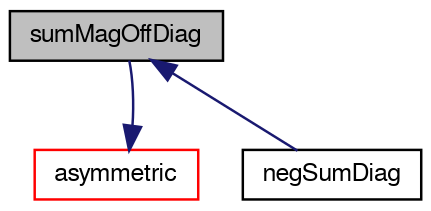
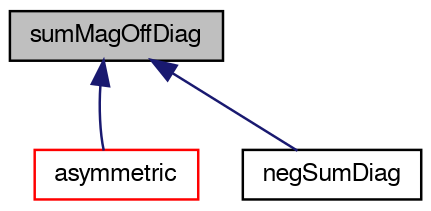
(133, 93) -> (100, 118)
